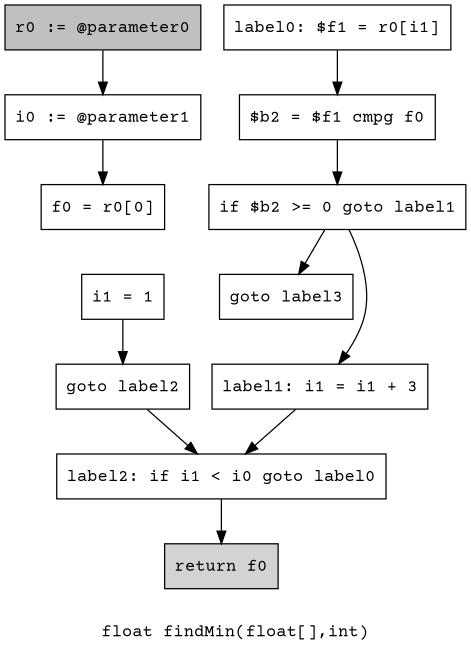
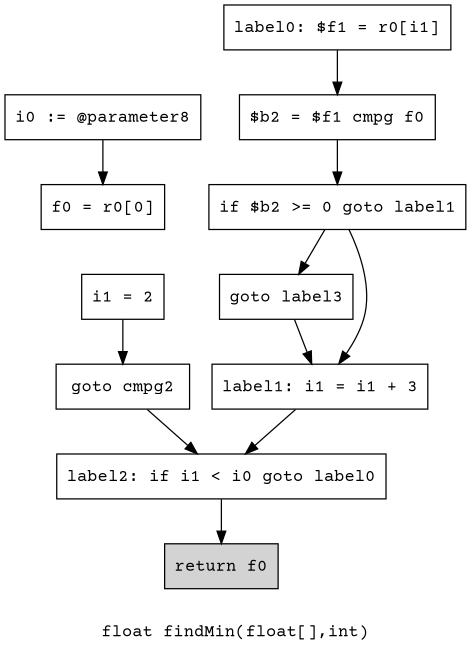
(103, 27) -> none
(103, 117) -> (103, 117)
(123, 297) -> (123, 297)
none -> (301, 336)
(123, 387) -> (123, 387)
